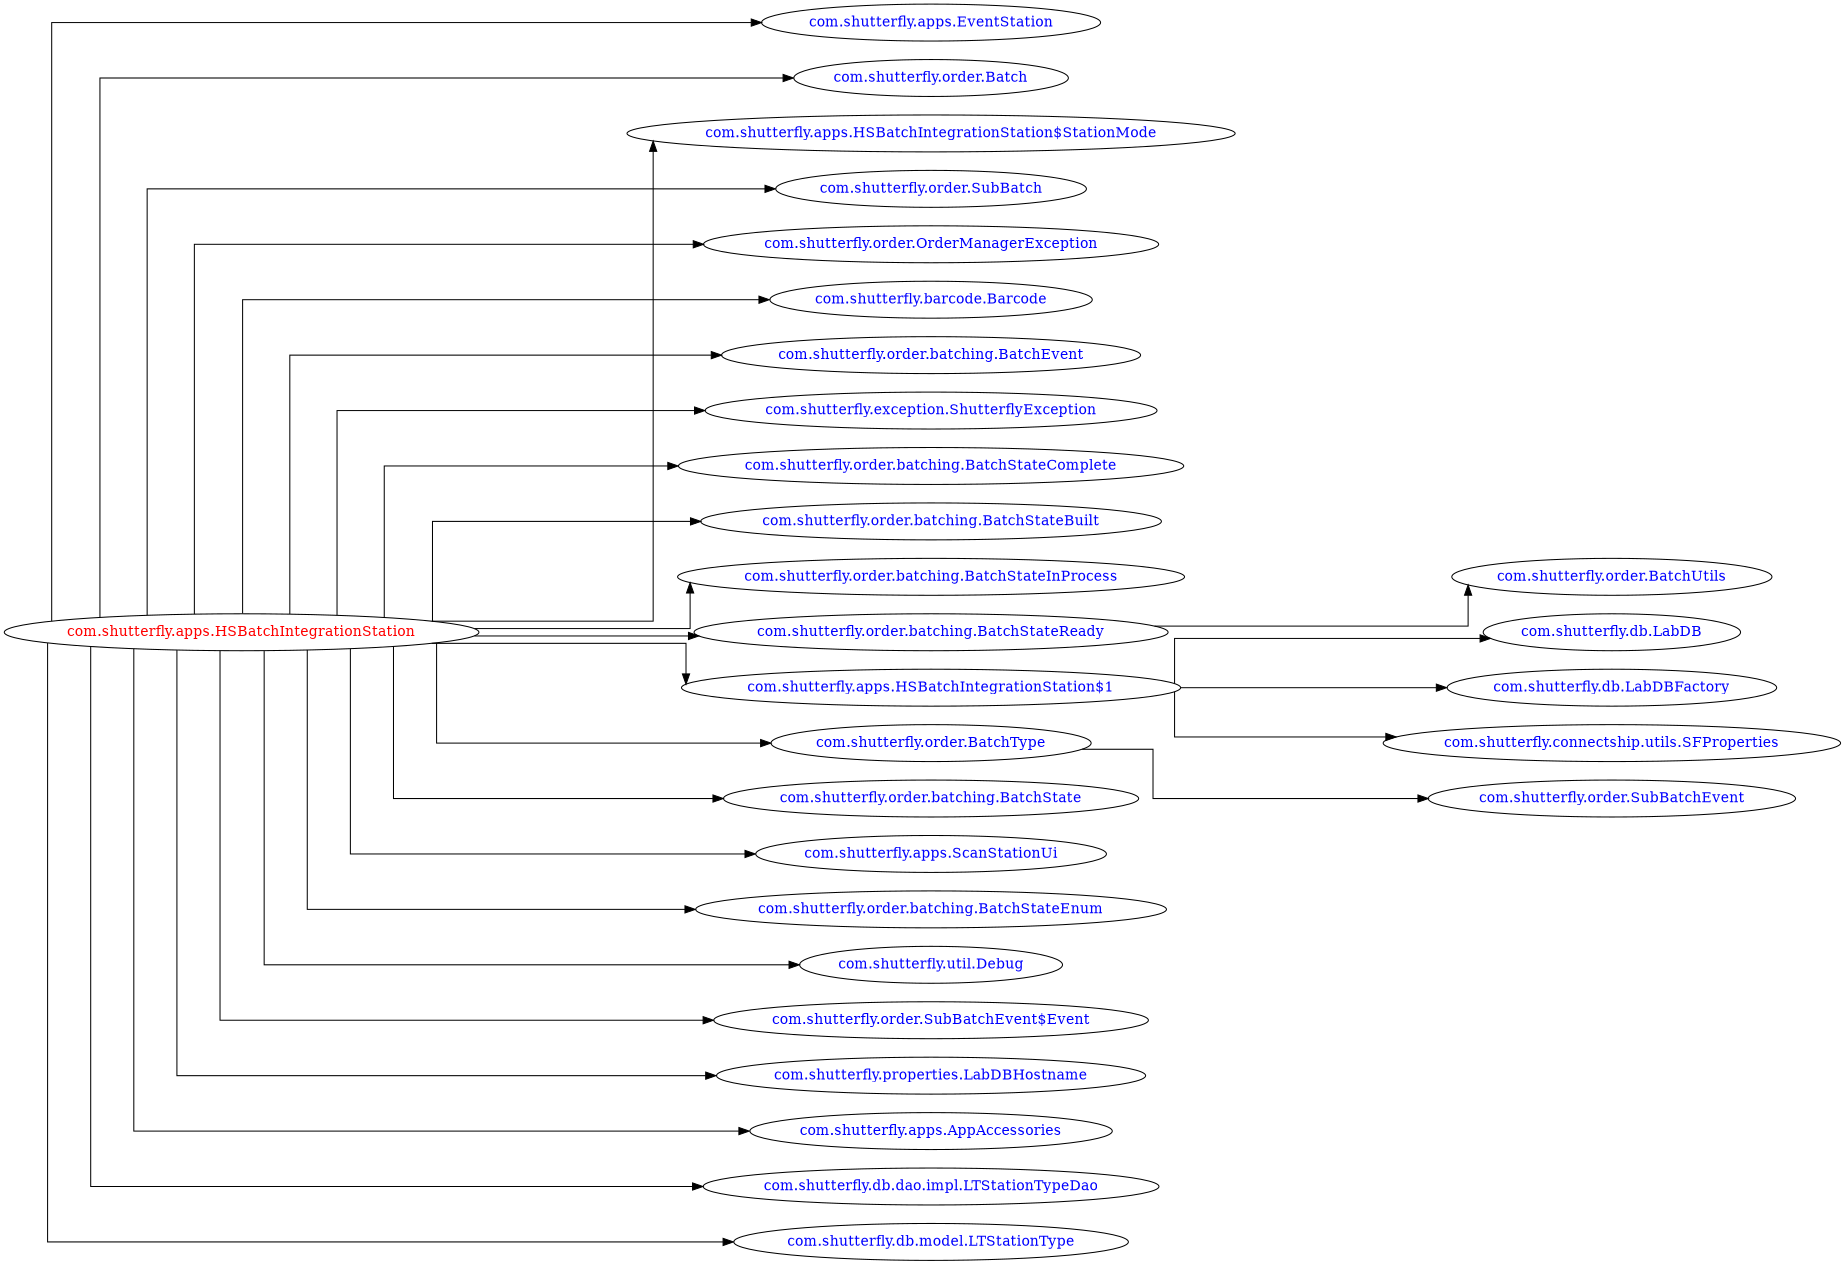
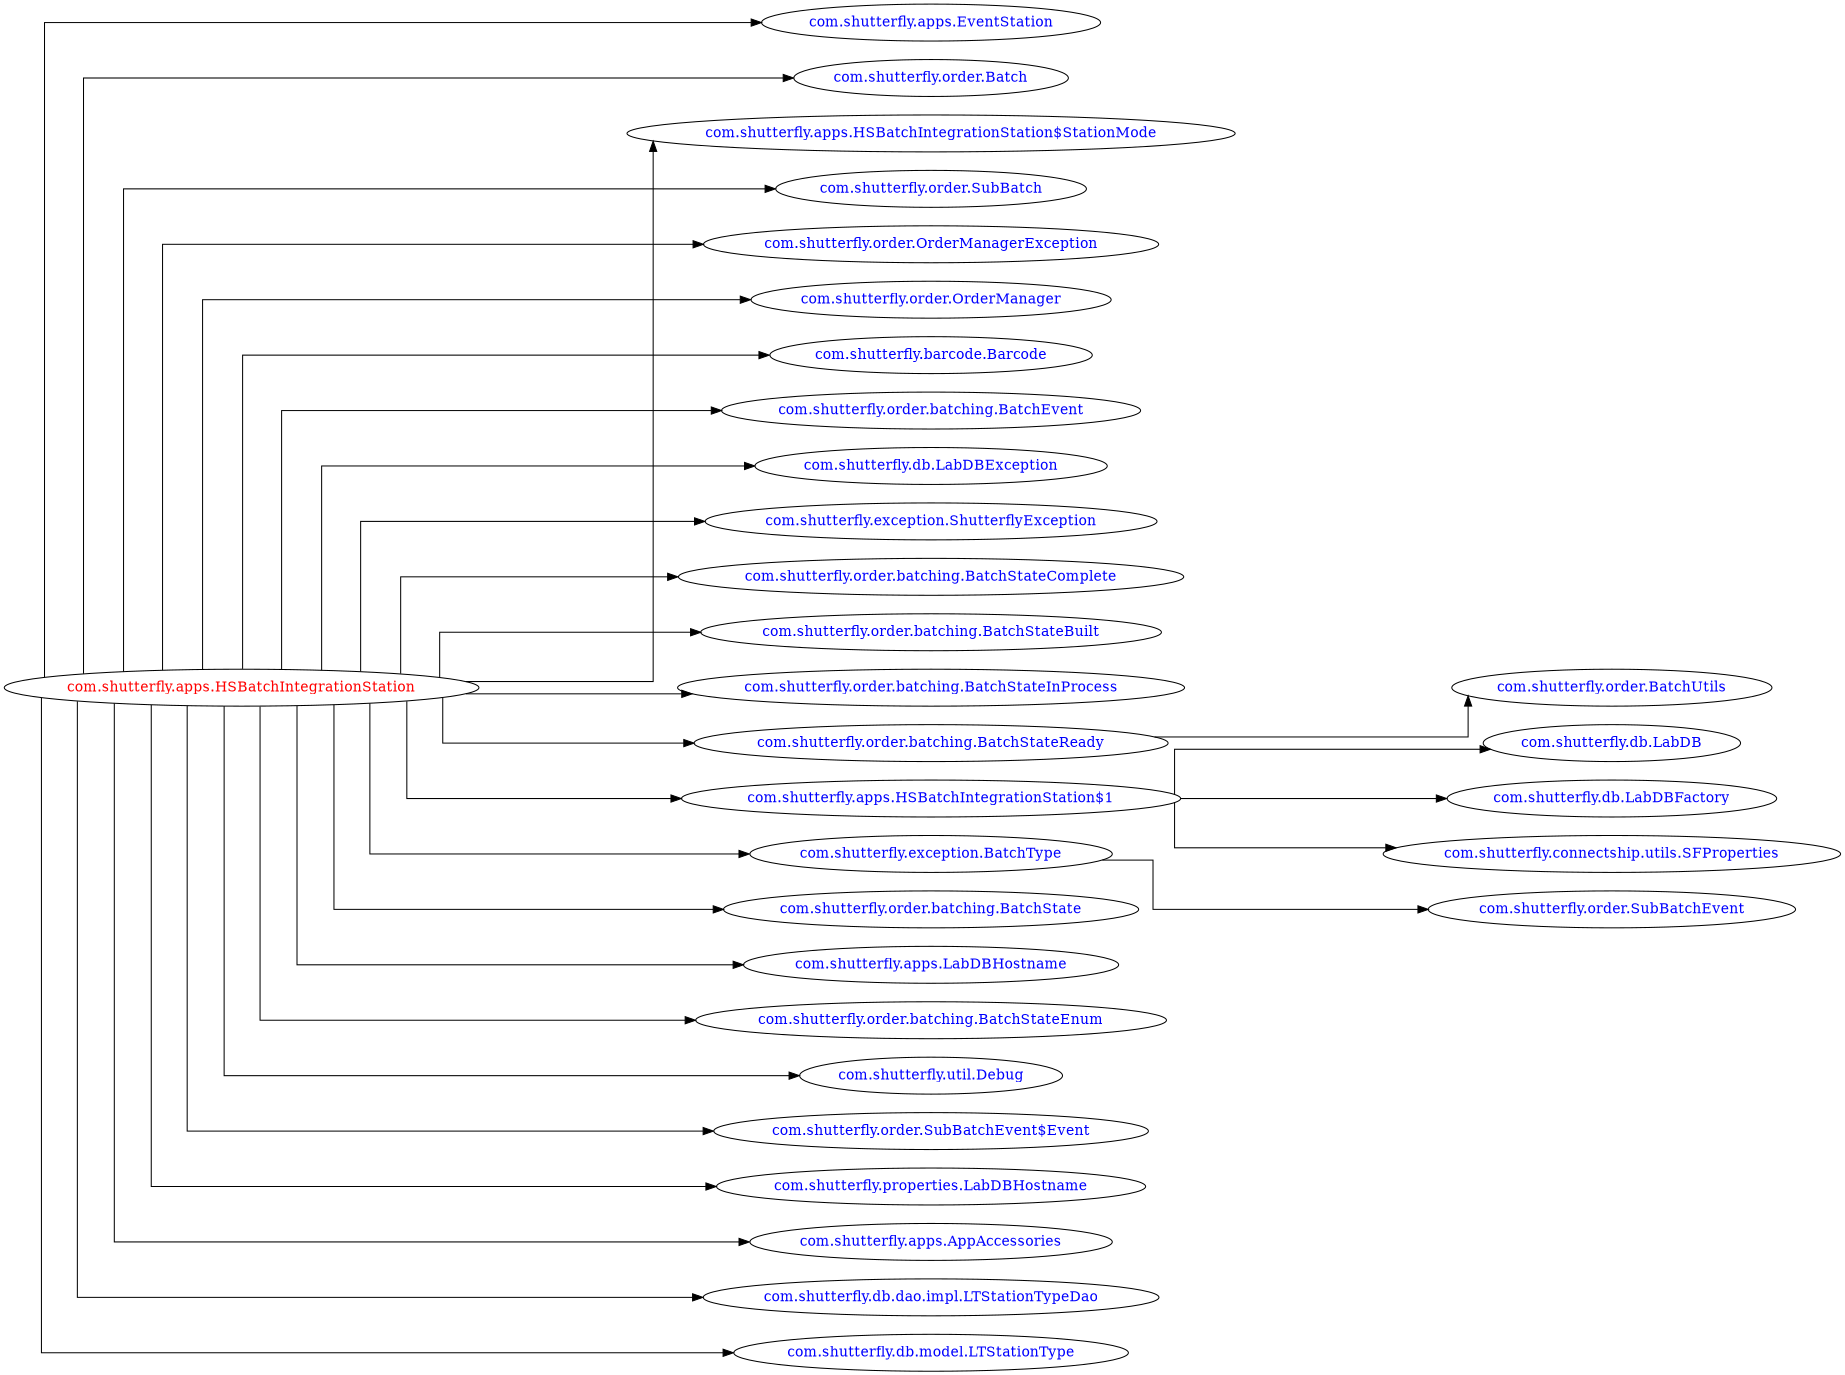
none -> (931, 300)
none -> (931, 466)
(931, 743) -> (931, 854)
(931, 854) -> (931, 965)
